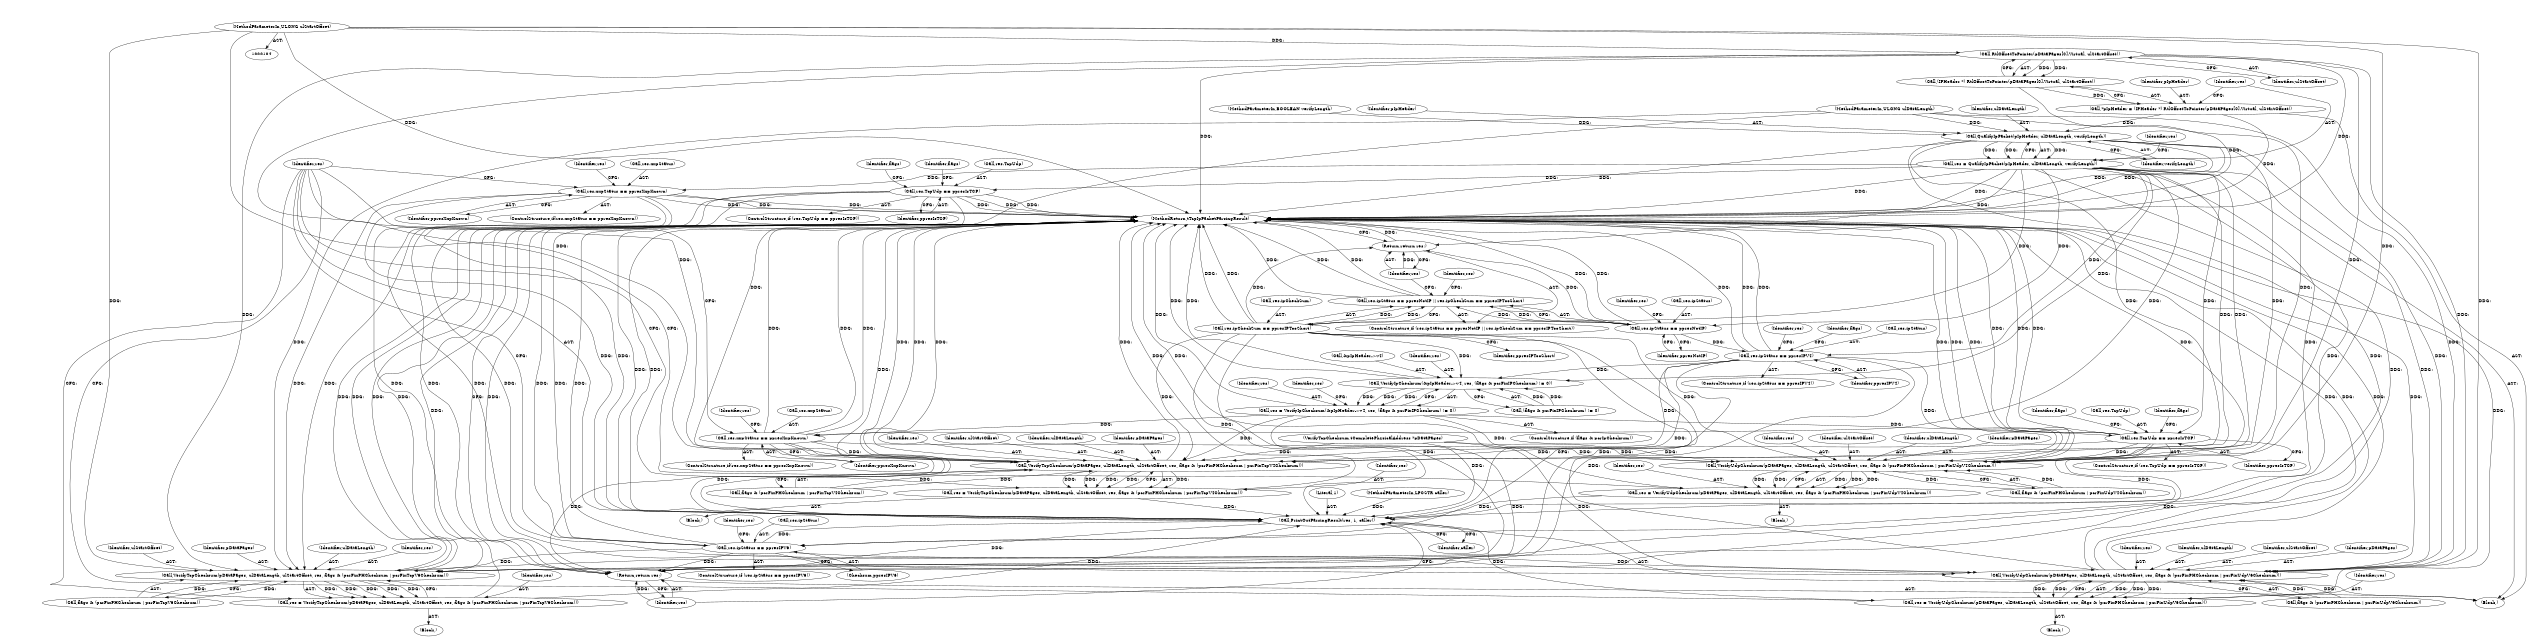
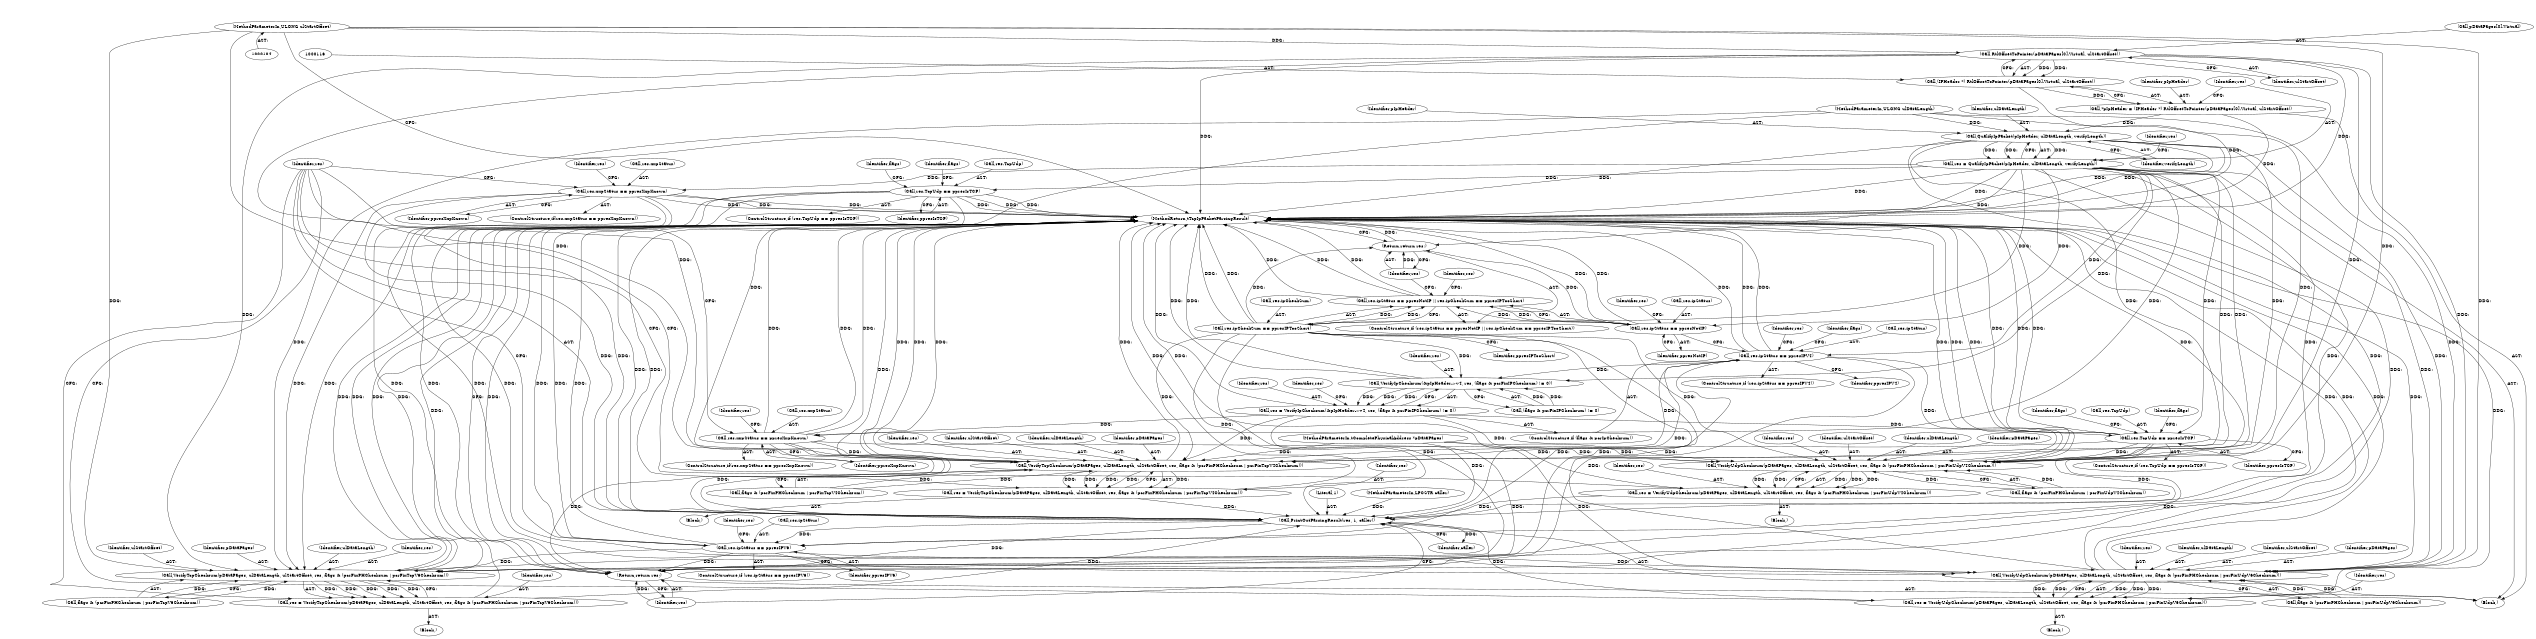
none -> (2489, 27)
(273, 39) -> (257, 41)
none -> (315, 54)
(1280, 109) -> none
(412, 123) -> (412, 123)
(1686, 342) -> (1686, 342)
(1719, 342) -> (1719, 342)
(1358, 356) -> none
(1843, 367) -> (1638, 369)
(1373, 438) -> (1373, 438)
(1564, 452) -> (1564, 452)
(1009, 524) -> (1019, 524)
(1472, 534) -> (1472, 534)
(873, 575) -> (873, 575)
